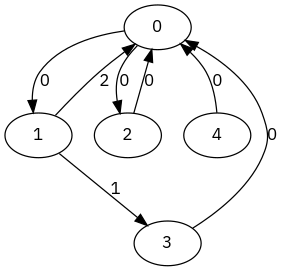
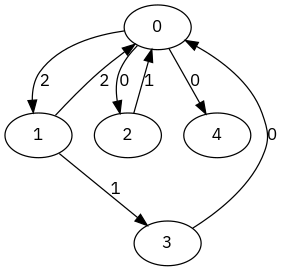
(210, 80) -> (184, 76)
(45, 81) -> (45, 81)
(150, 81) -> (150, 81)
